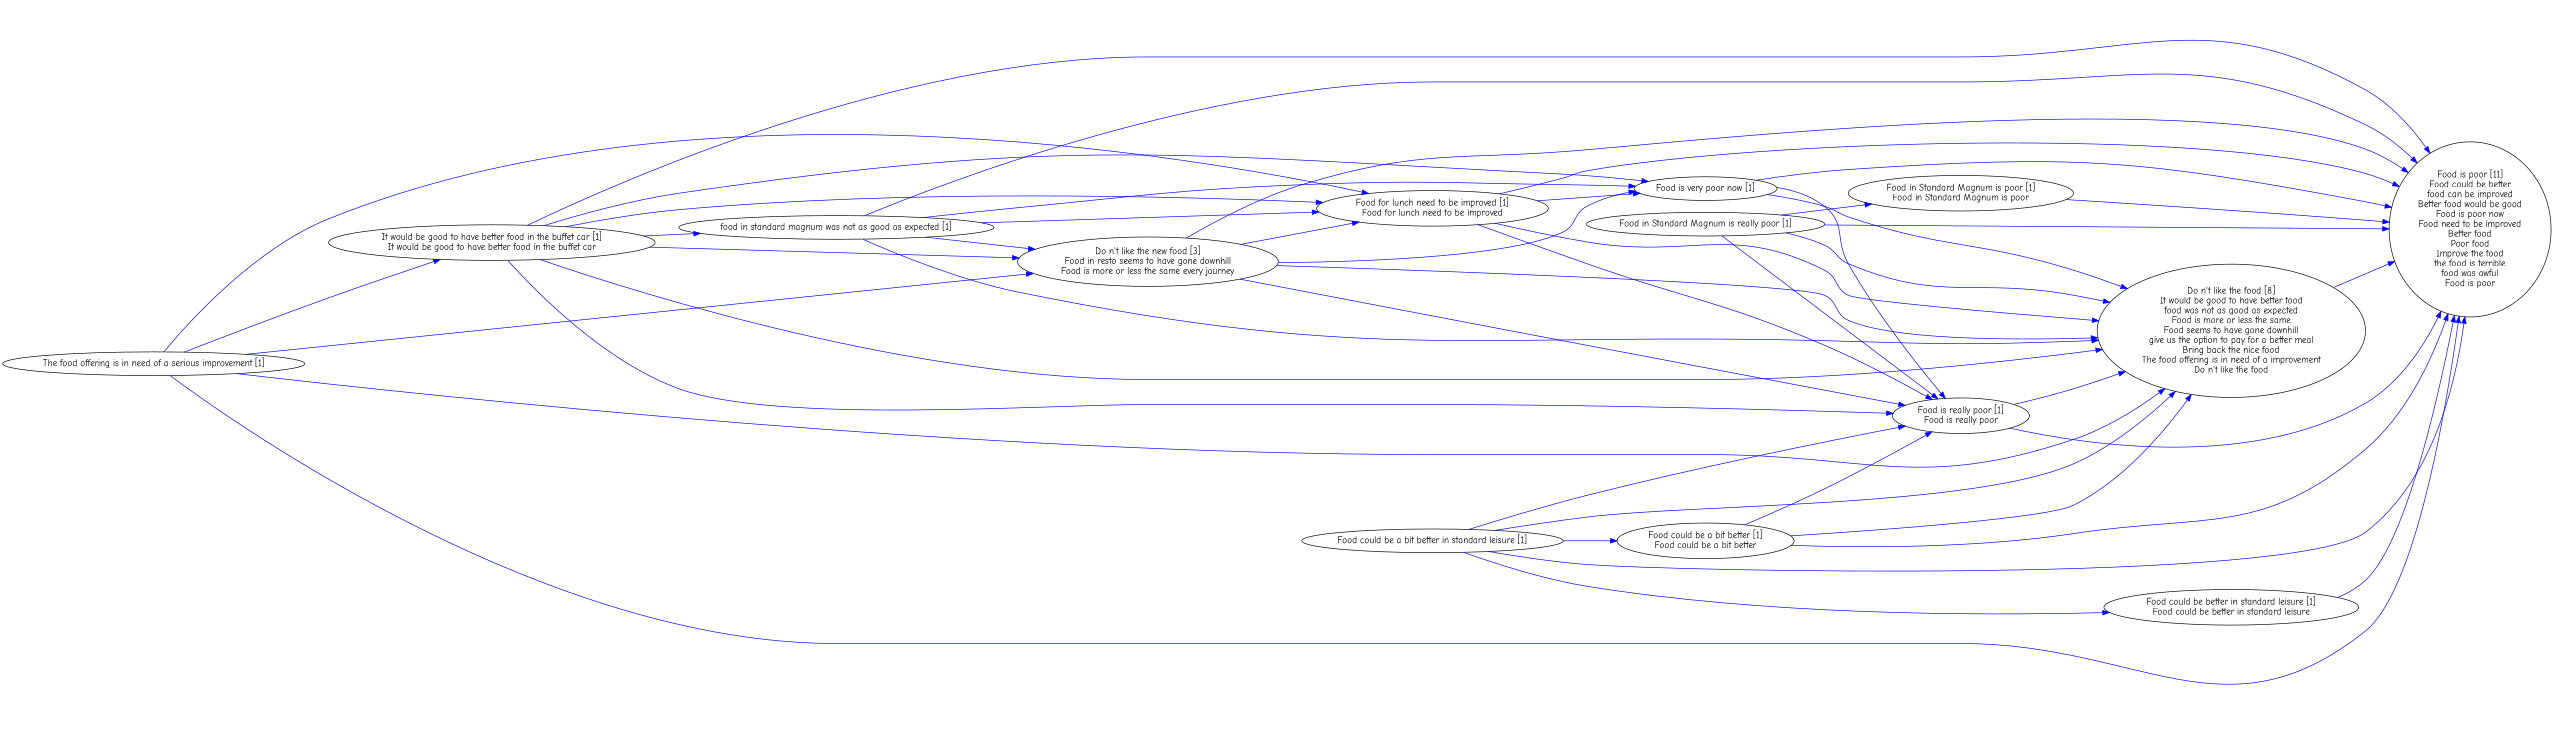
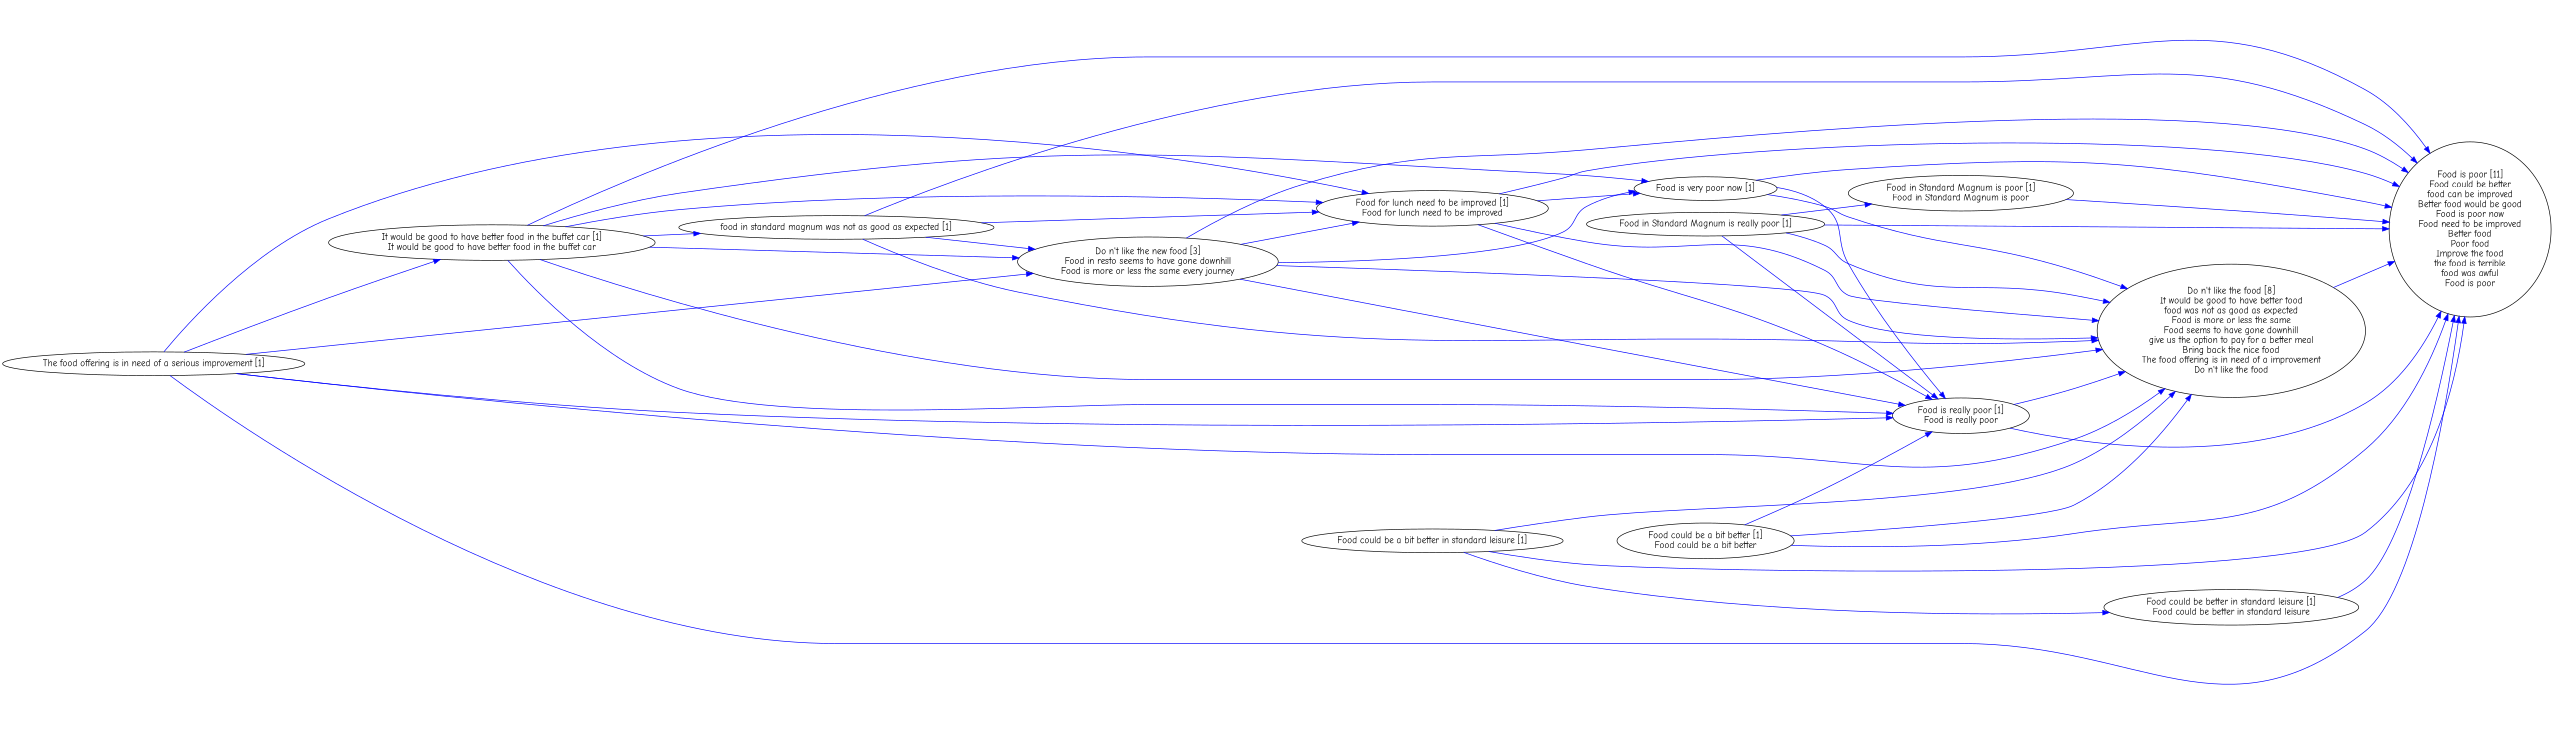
(1275, 186) -> none
(1682, 473) -> (1060, 424)
(1587, 541) -> none
